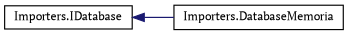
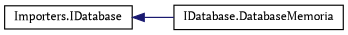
(259, 17) -> (259, 17)
